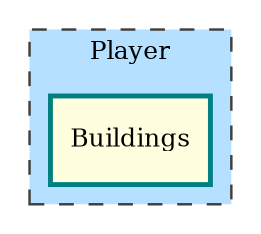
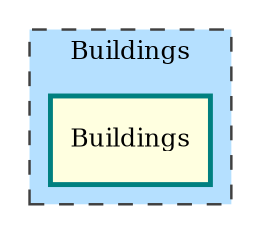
(130, 53) -> (130, 53)
